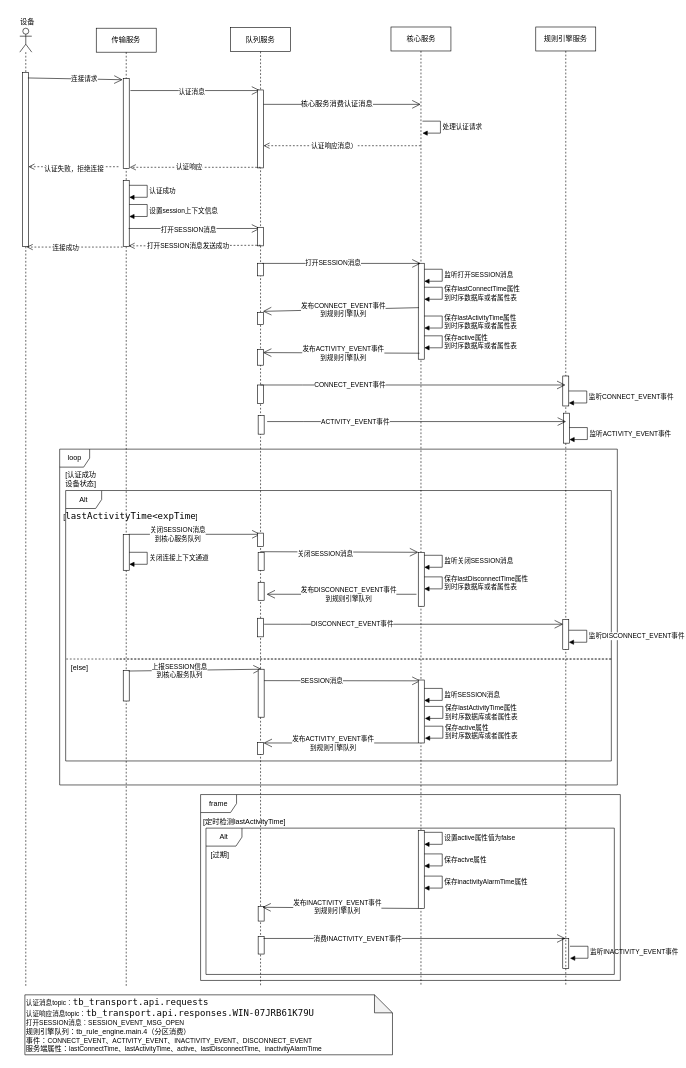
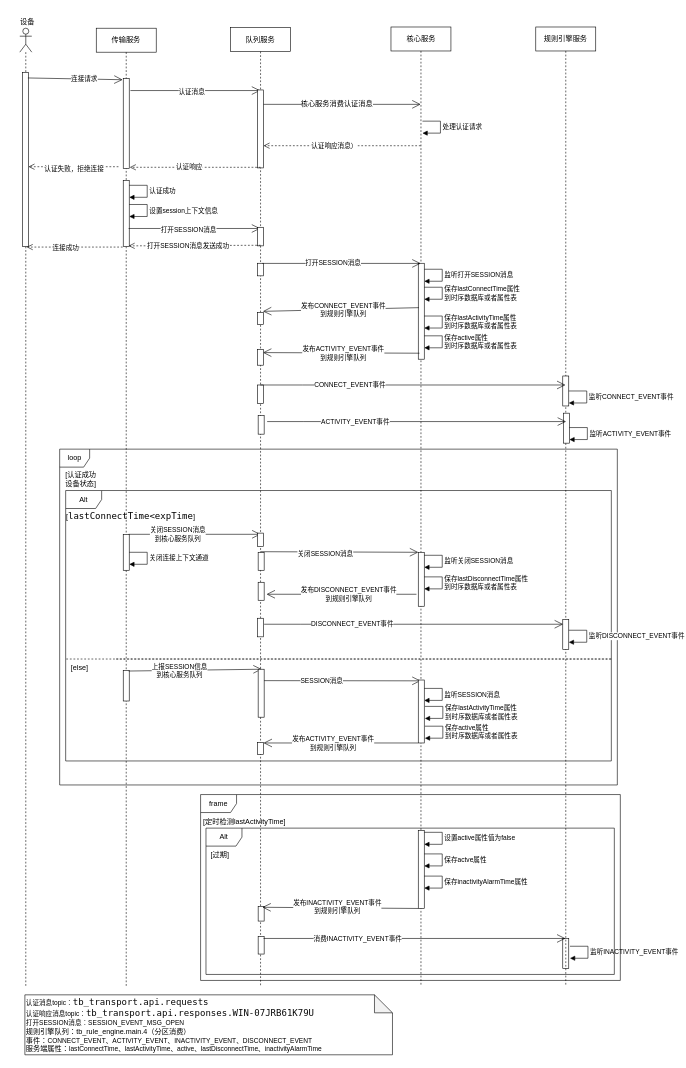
(131, 516) -> (131, 516)
